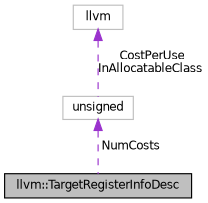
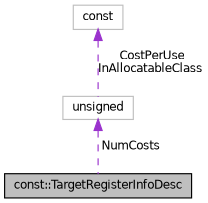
(98, 17) -> (98, 17)
(98, 186) -> (98, 186)
